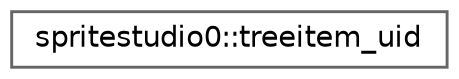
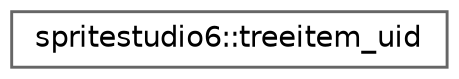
(229, 39) -> (229, 39)
